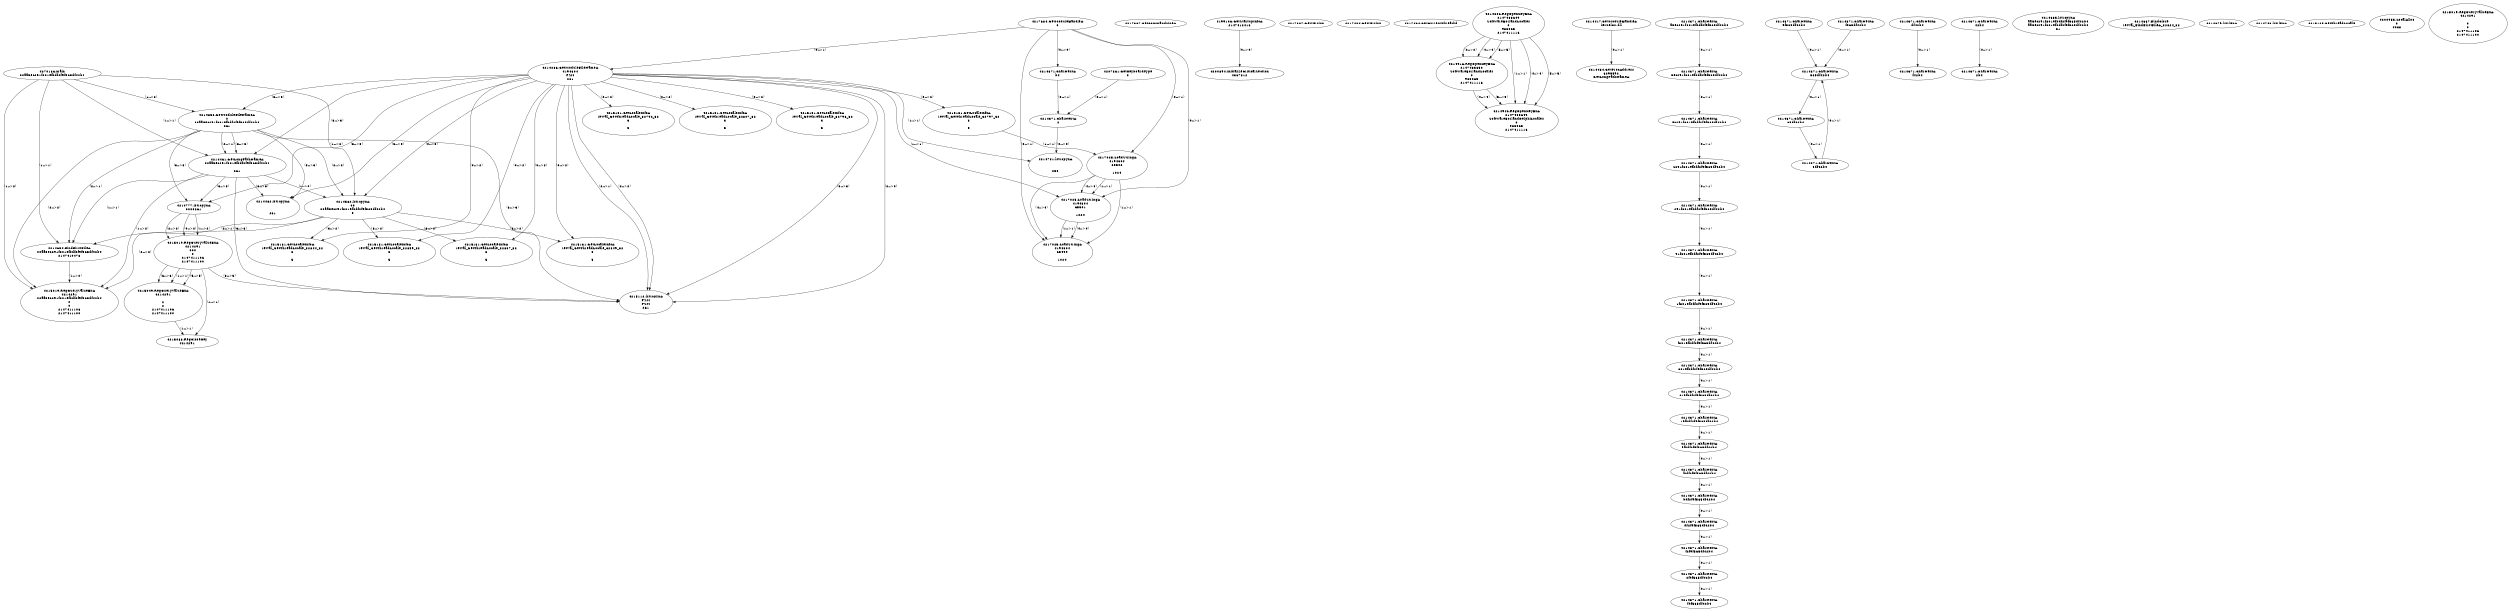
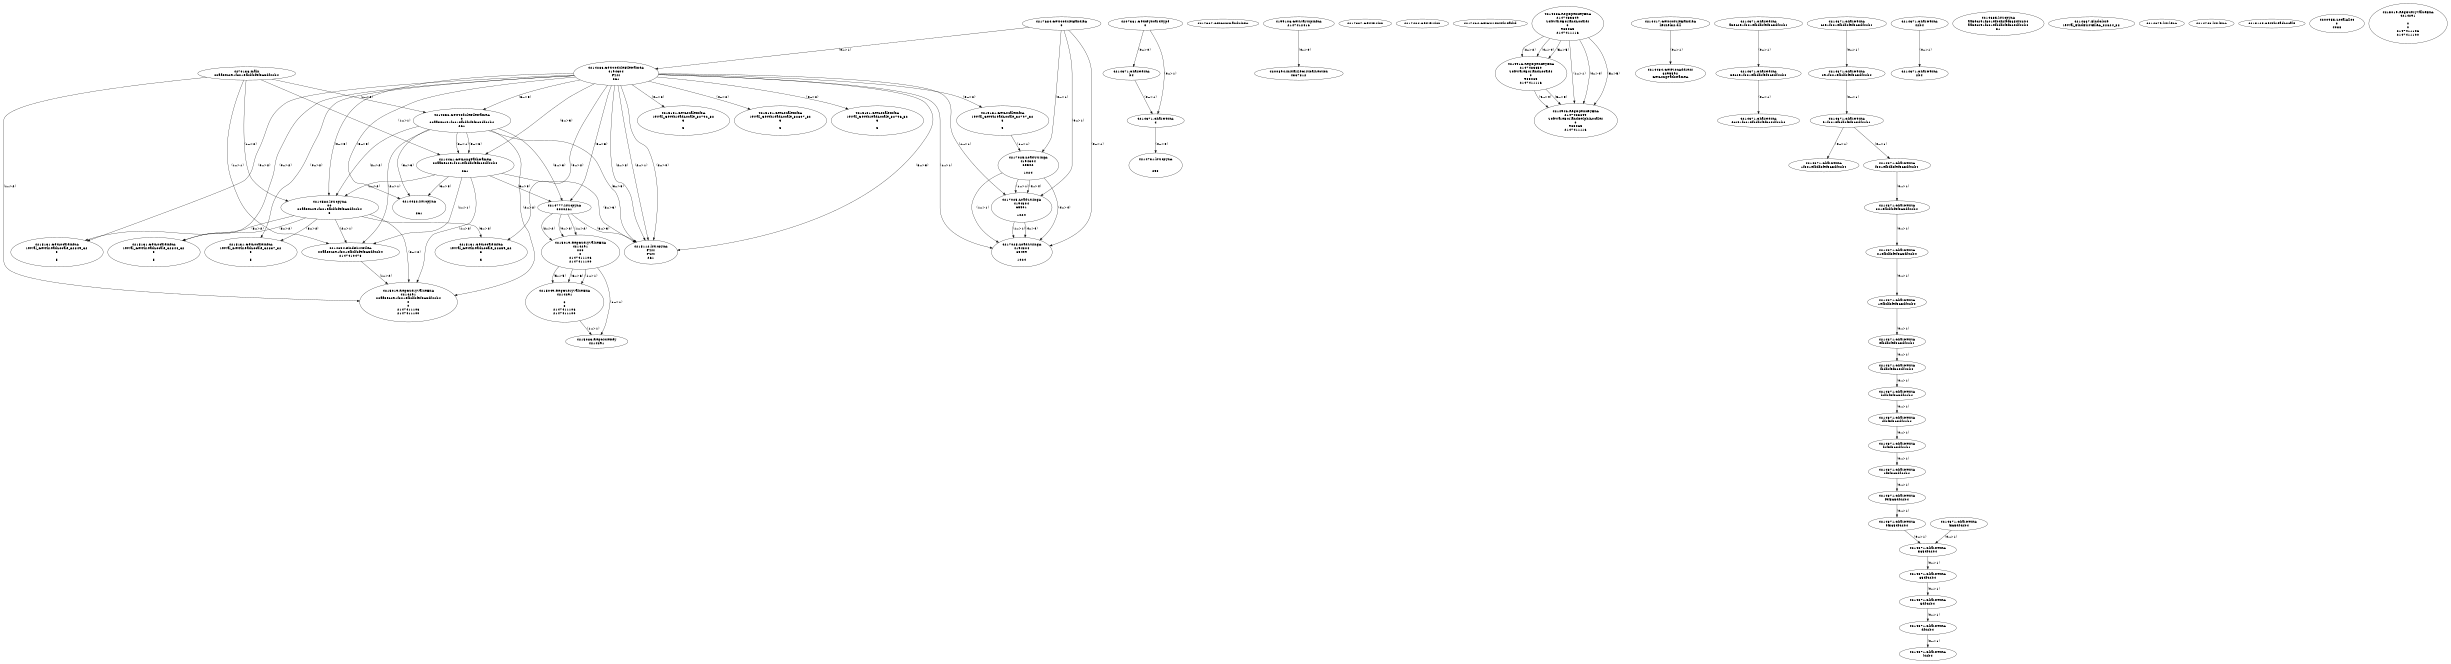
(1058, 47) -> (1139, 47)
(852, 84) -> (896, 91)
(1828, 121) -> (1928, 614)
(1699, 142) -> none
(318, 289) -> (601, 232)
(1699, 321) -> (1871, 142)
none -> (1897, 509)
